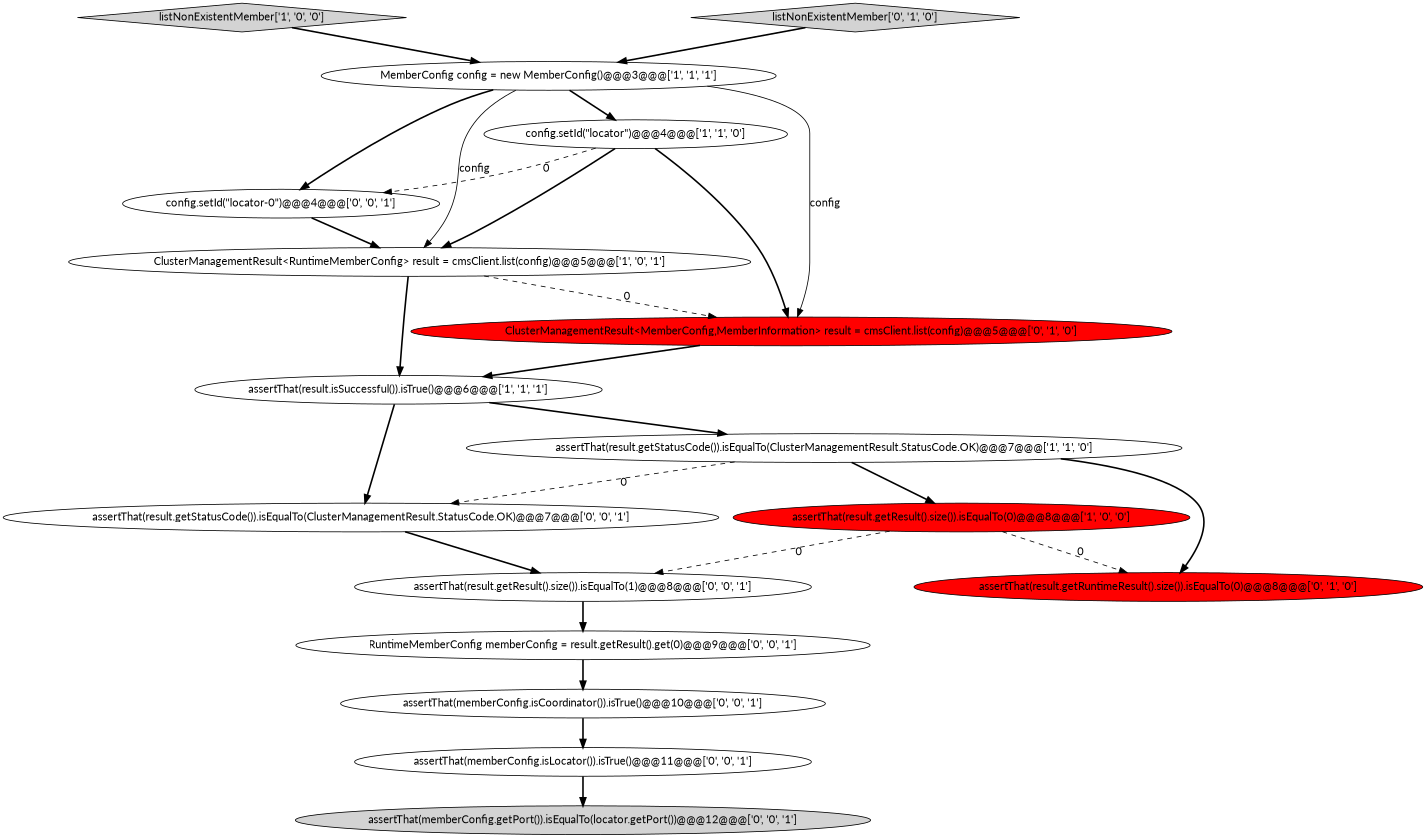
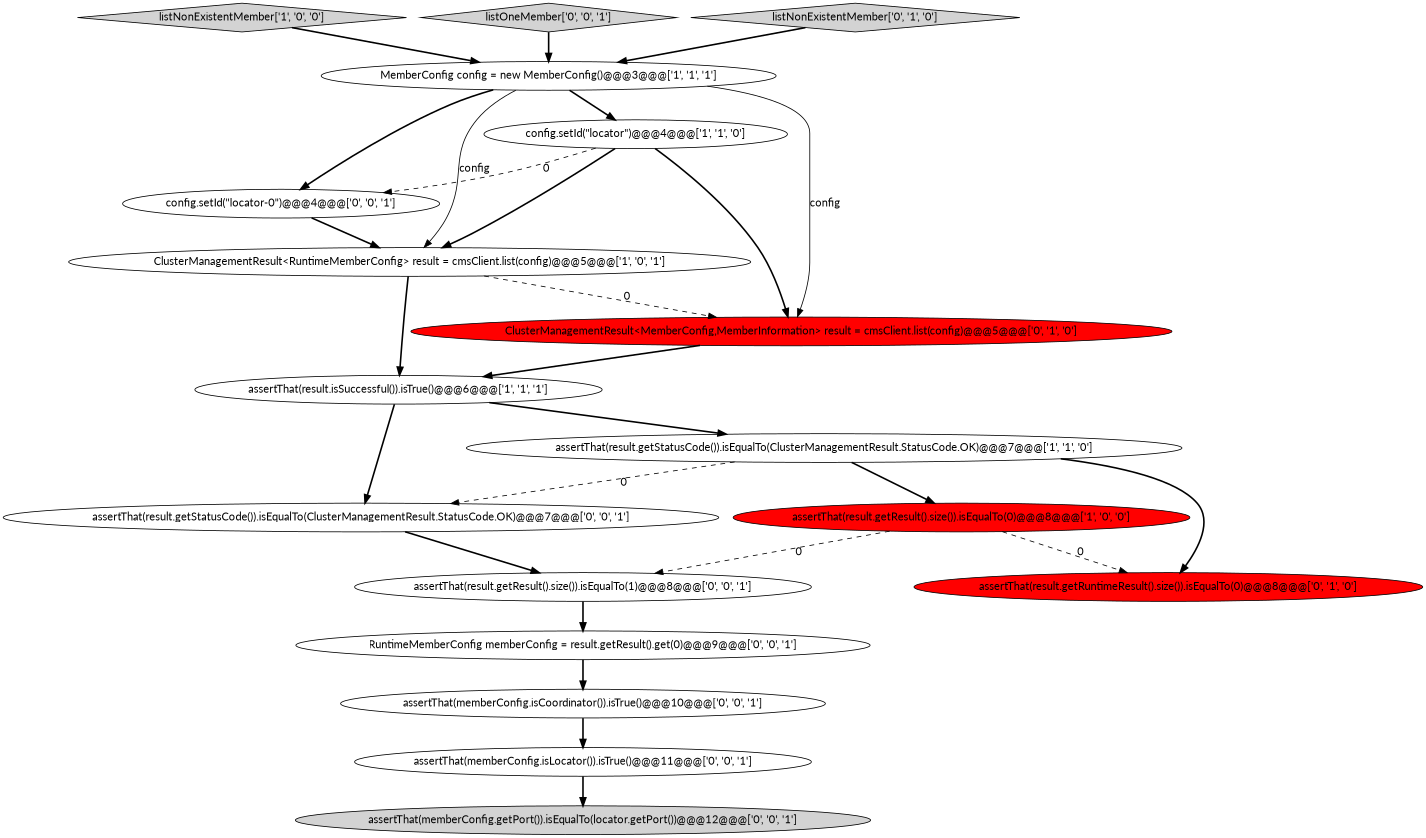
none -> (549, 18)
